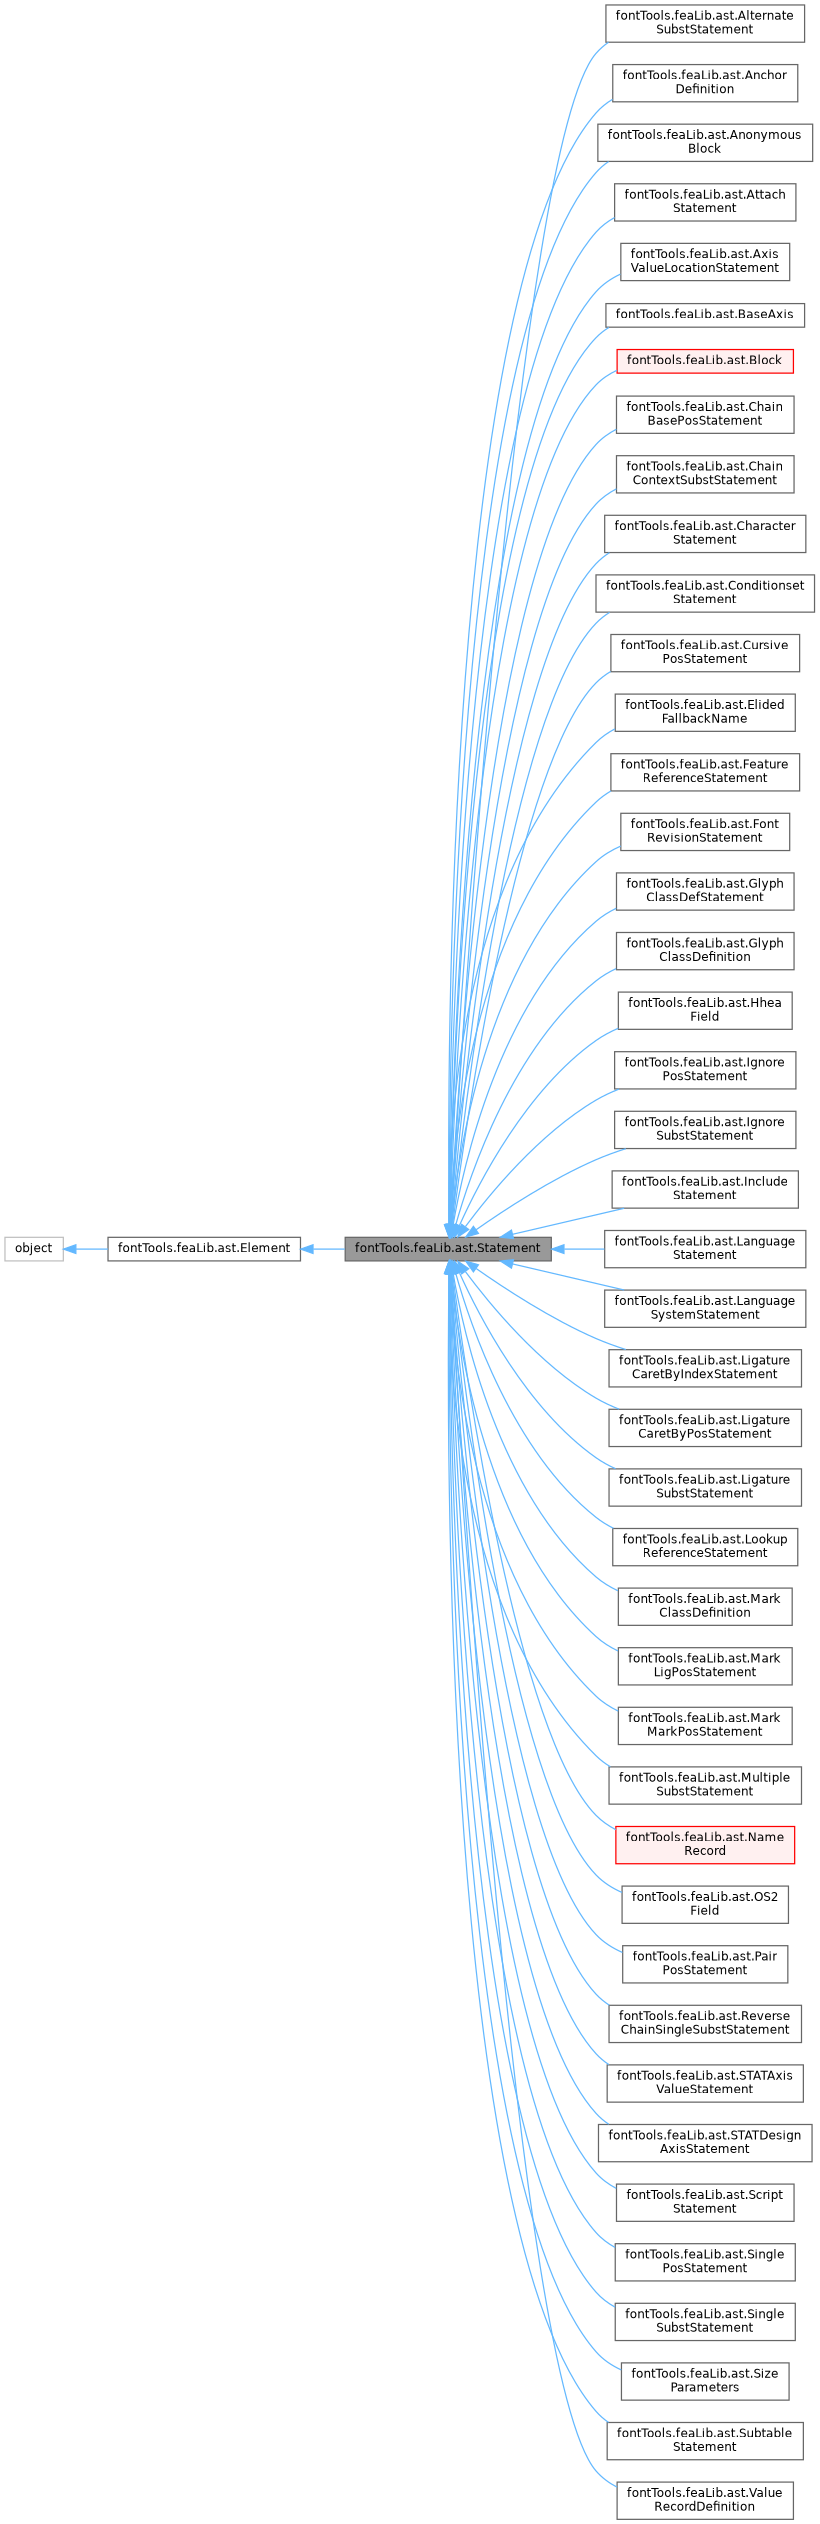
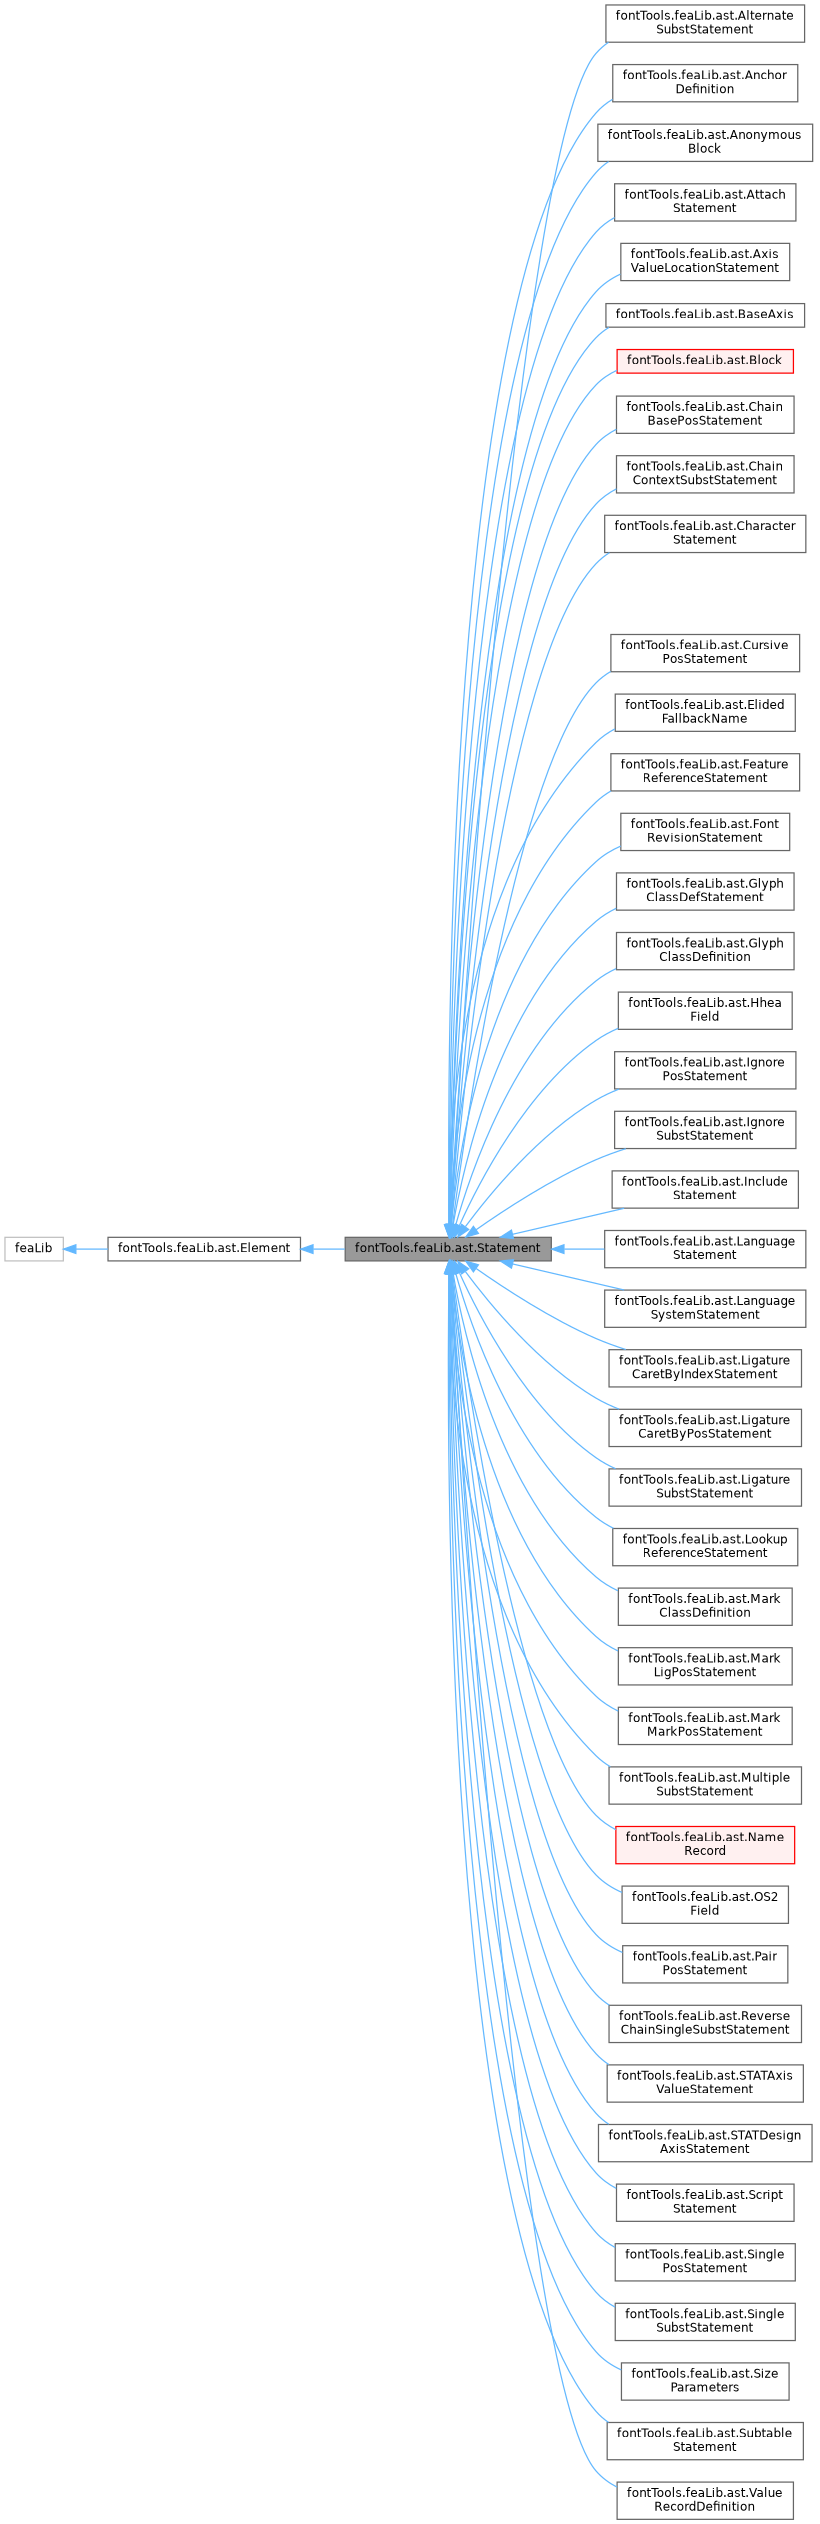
(705, 594) -> none
(34, 1249) -> (34, 1249)
